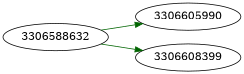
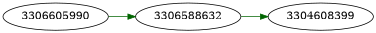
(118, 27) -> (118, 17)
(188, 58) -> (321, 17)
